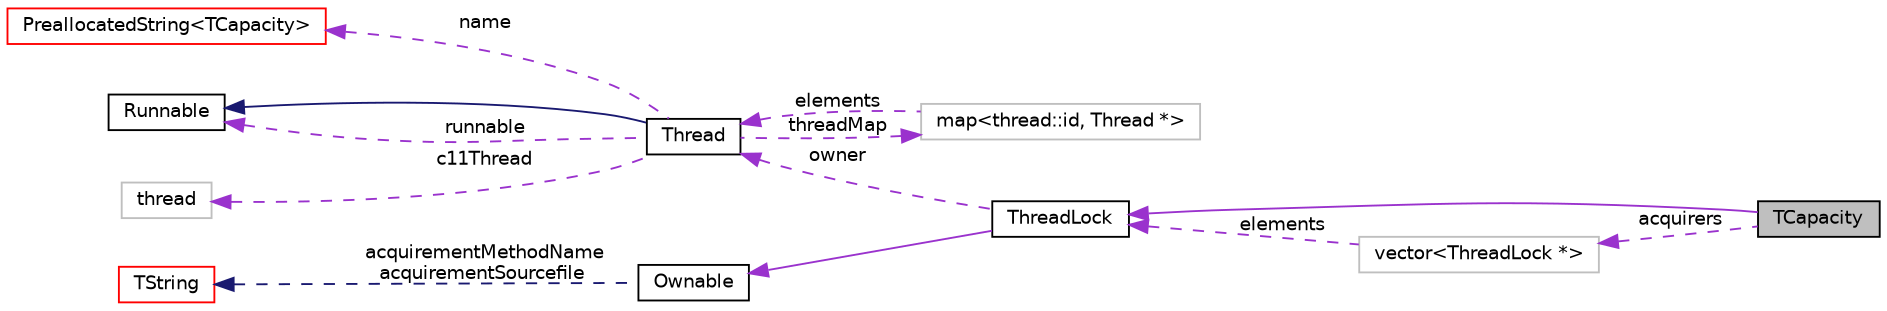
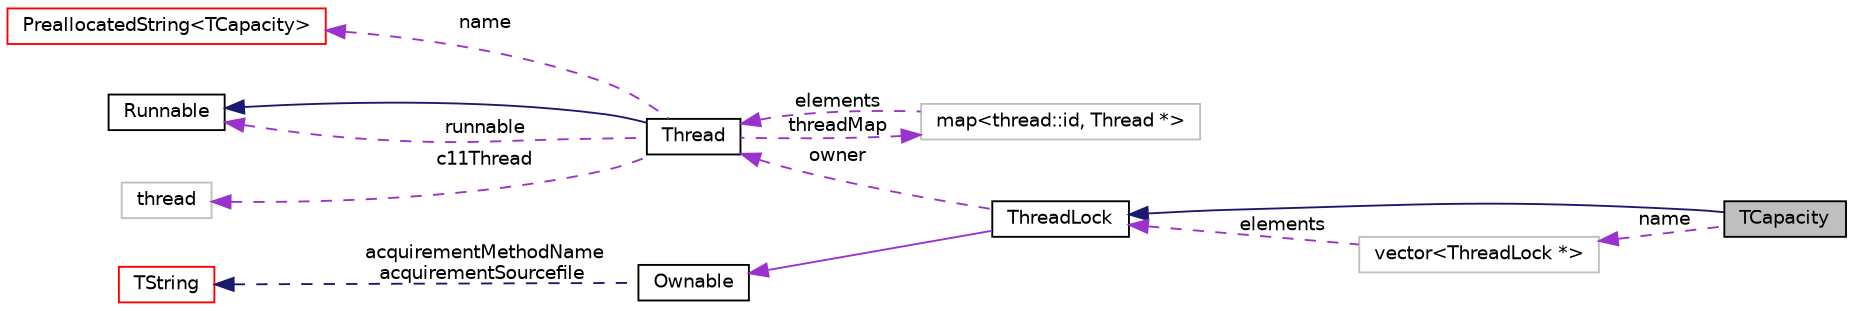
(1453, 204) -> (1436, 204)
(1678, 220) -> (1662, 220)
